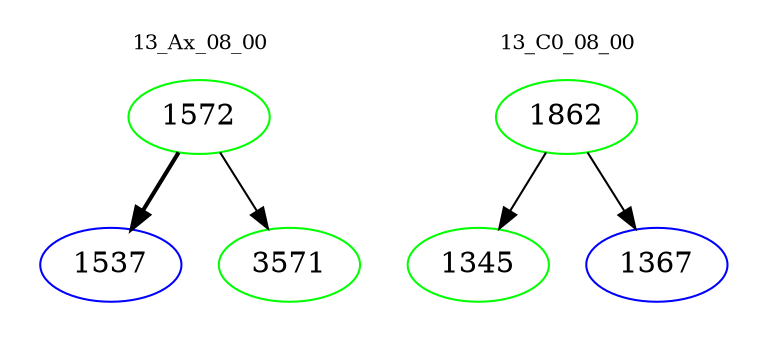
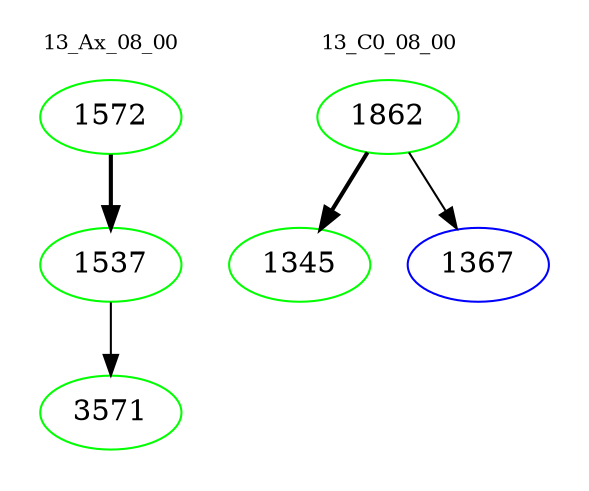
(238, 182) -> (111, 329)
(528, 182) -> (350, 182)
(111, 265) -> (111, 265)
